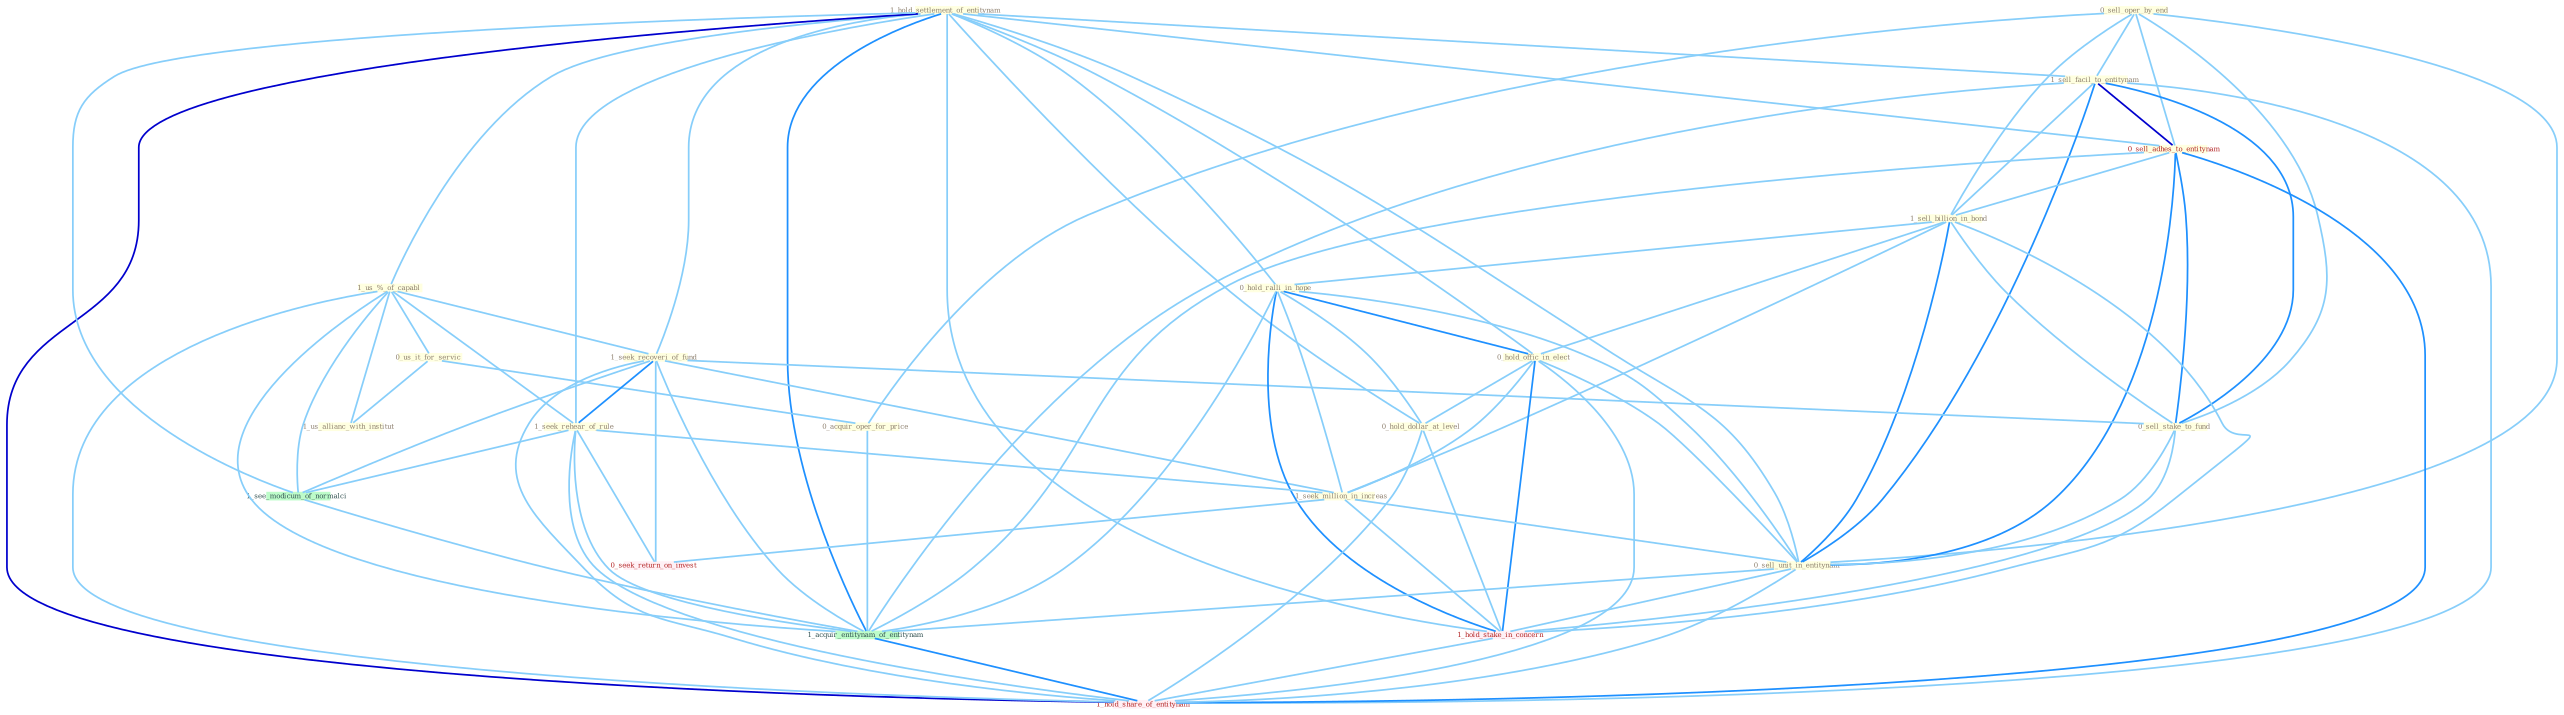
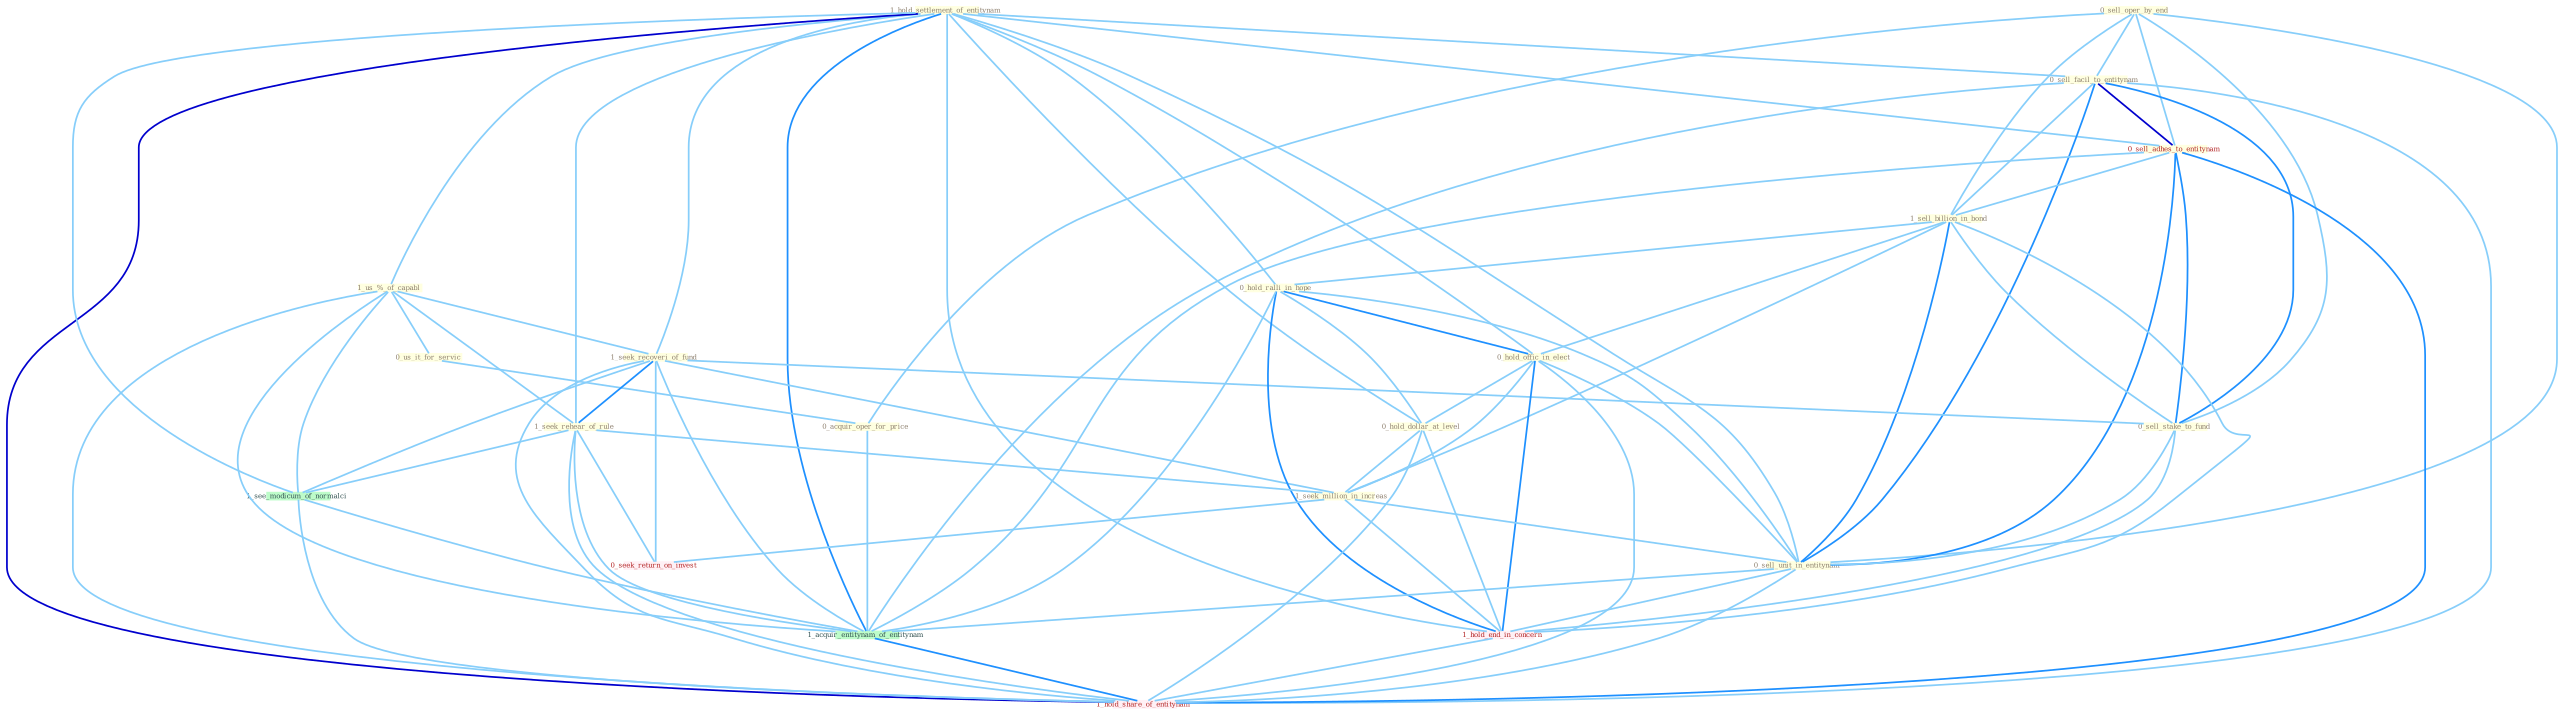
(2096, 80) -> (2096, 80)
(1316, 401) -> (1383, 461)
(350, 427) -> none
(1502, 635) -> (1502, 635)
none -> (655, 683)
